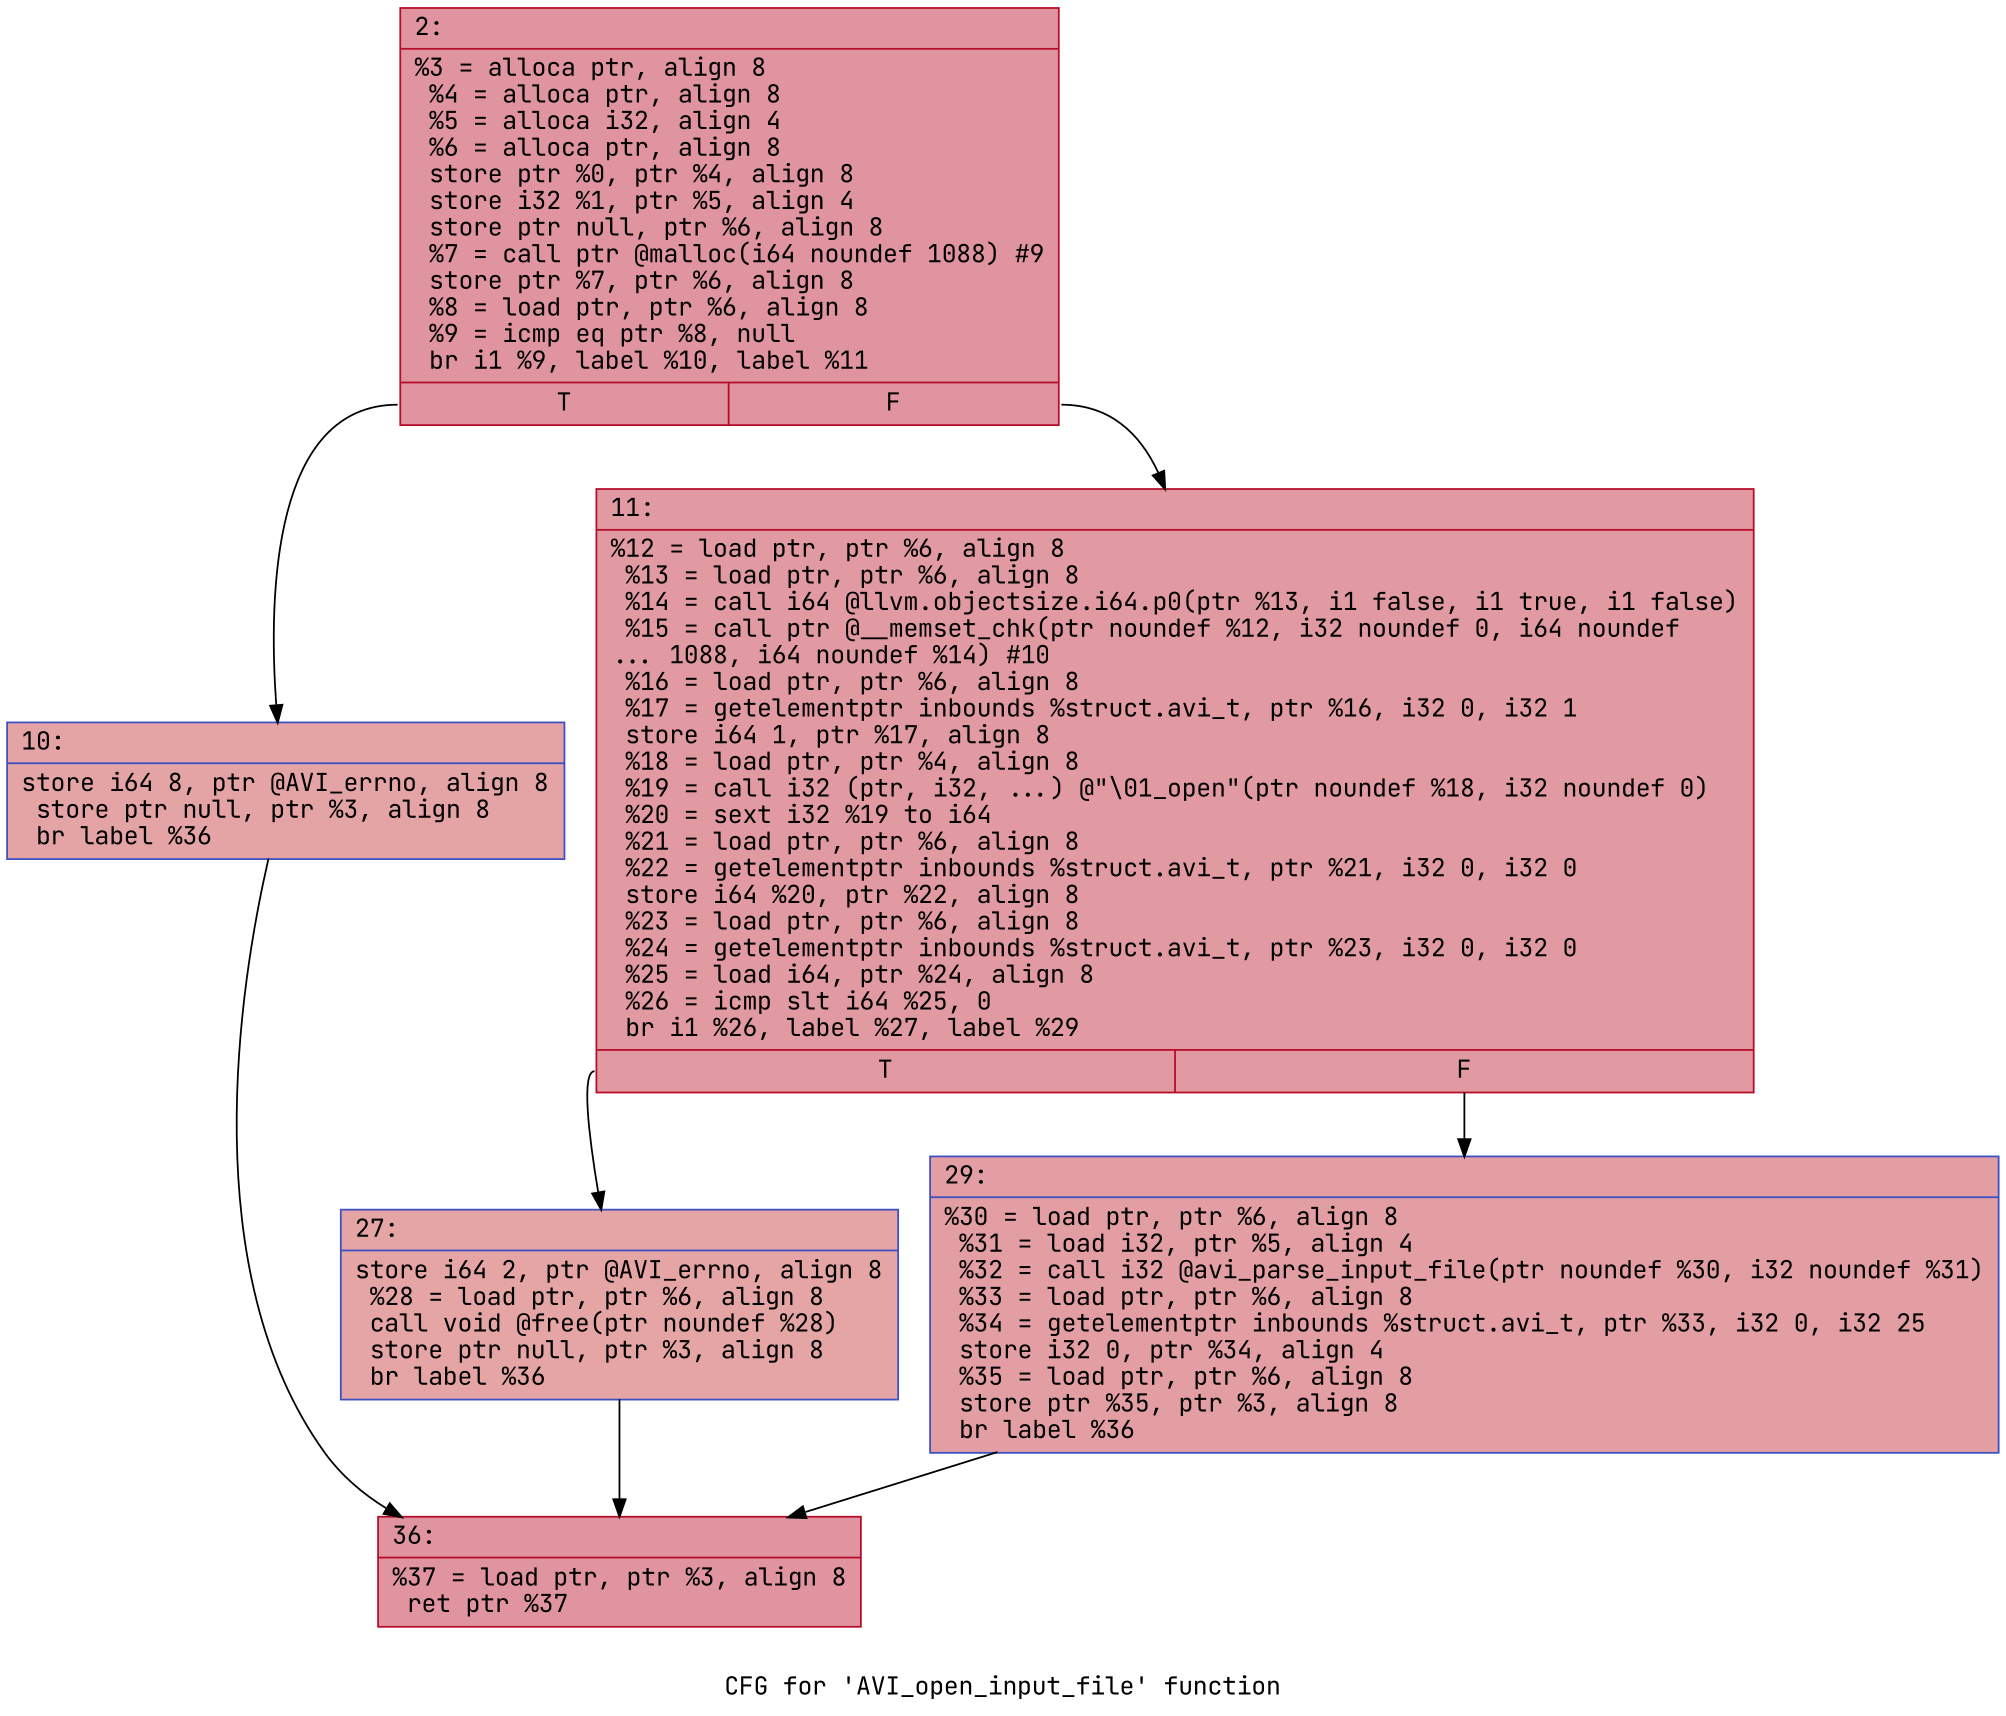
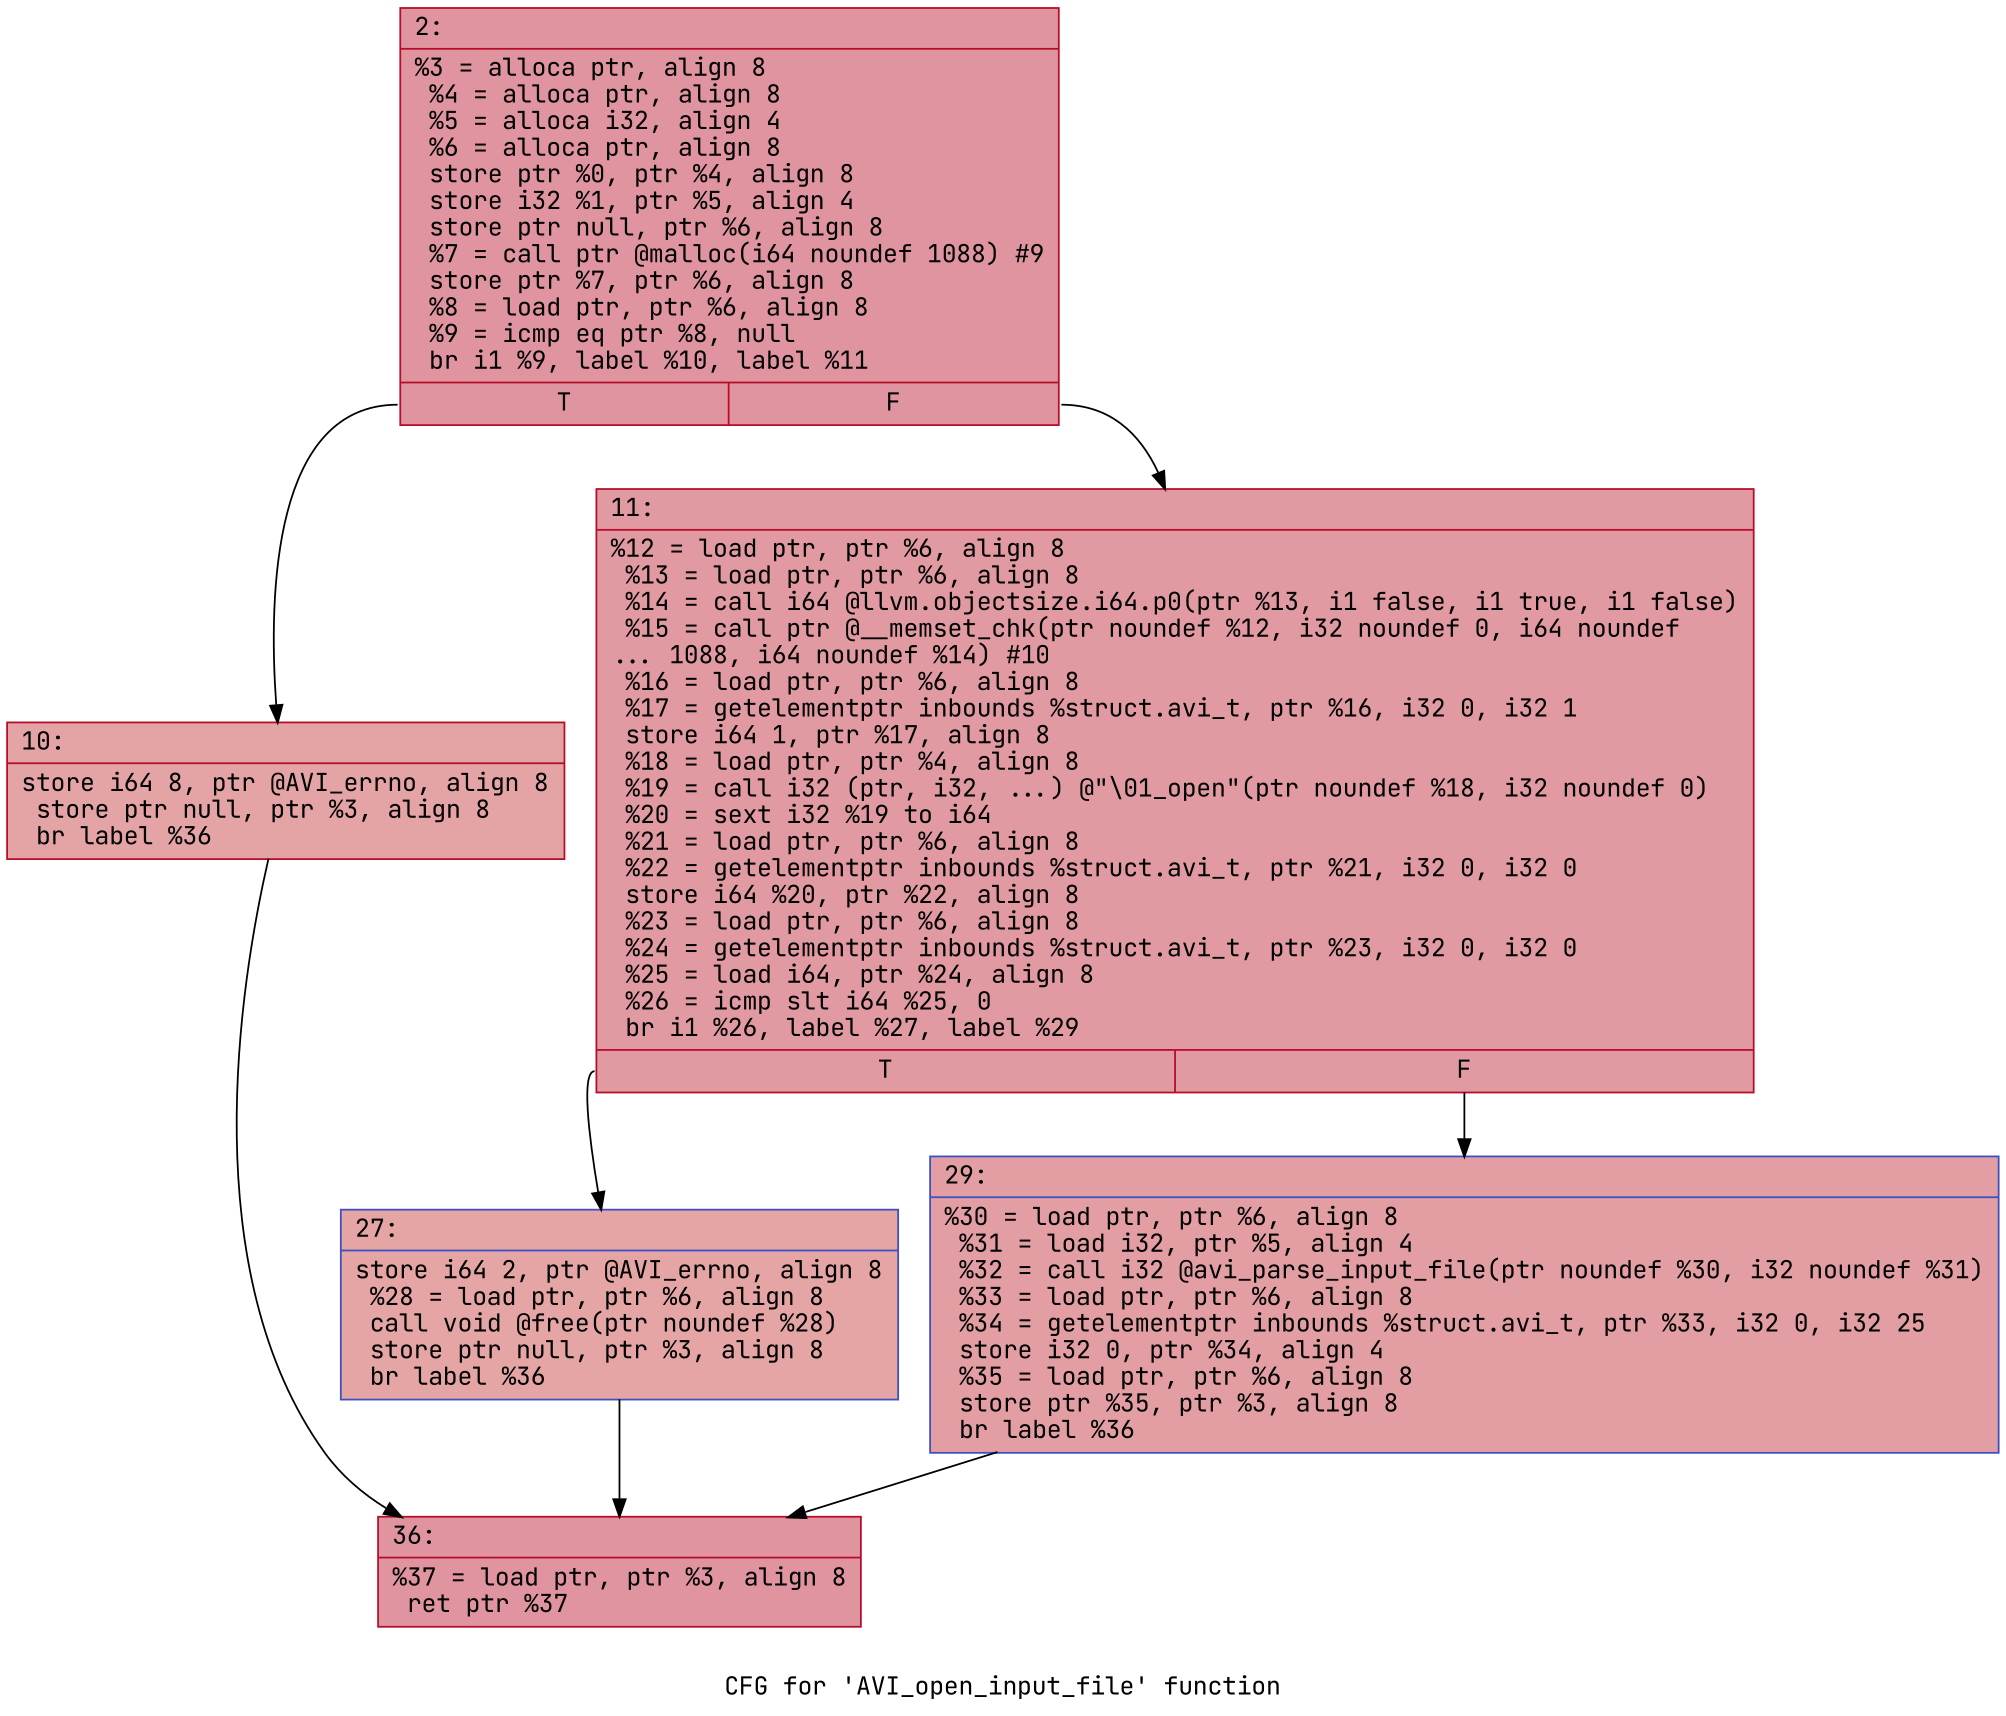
(286, 791) -> (286, 791)
